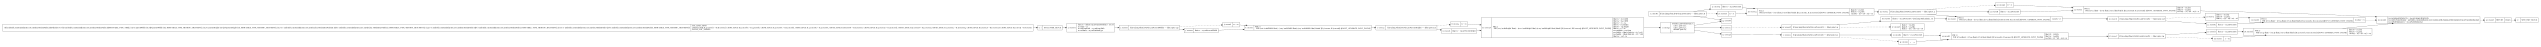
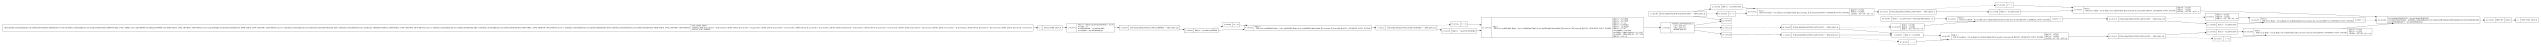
(1941, 15) -> (1949, 24)
(1858, 23) -> (1865, 31)
(1201, 26) -> (1217, 27)
(1913, 35) -> (1913, 35)
